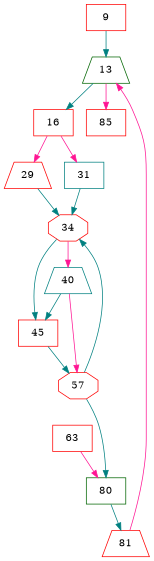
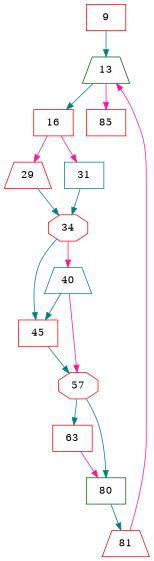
(102, 308) -> (76, 408)
